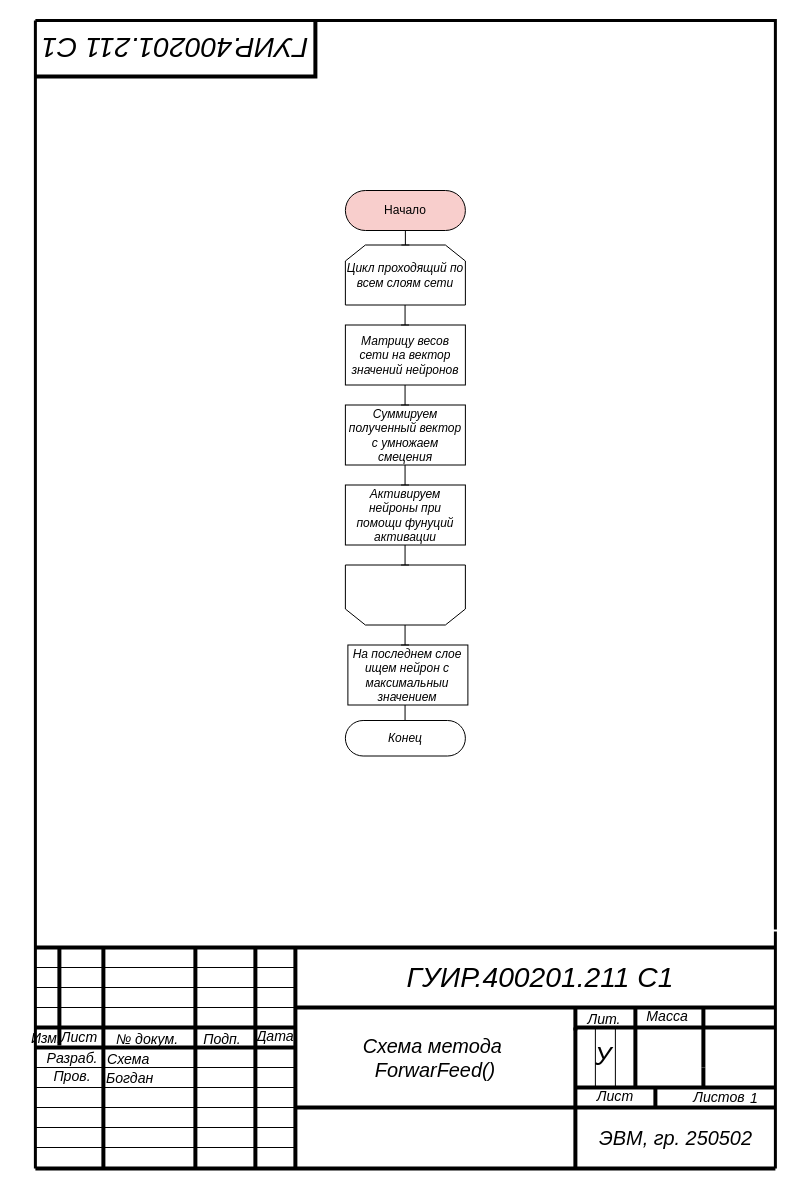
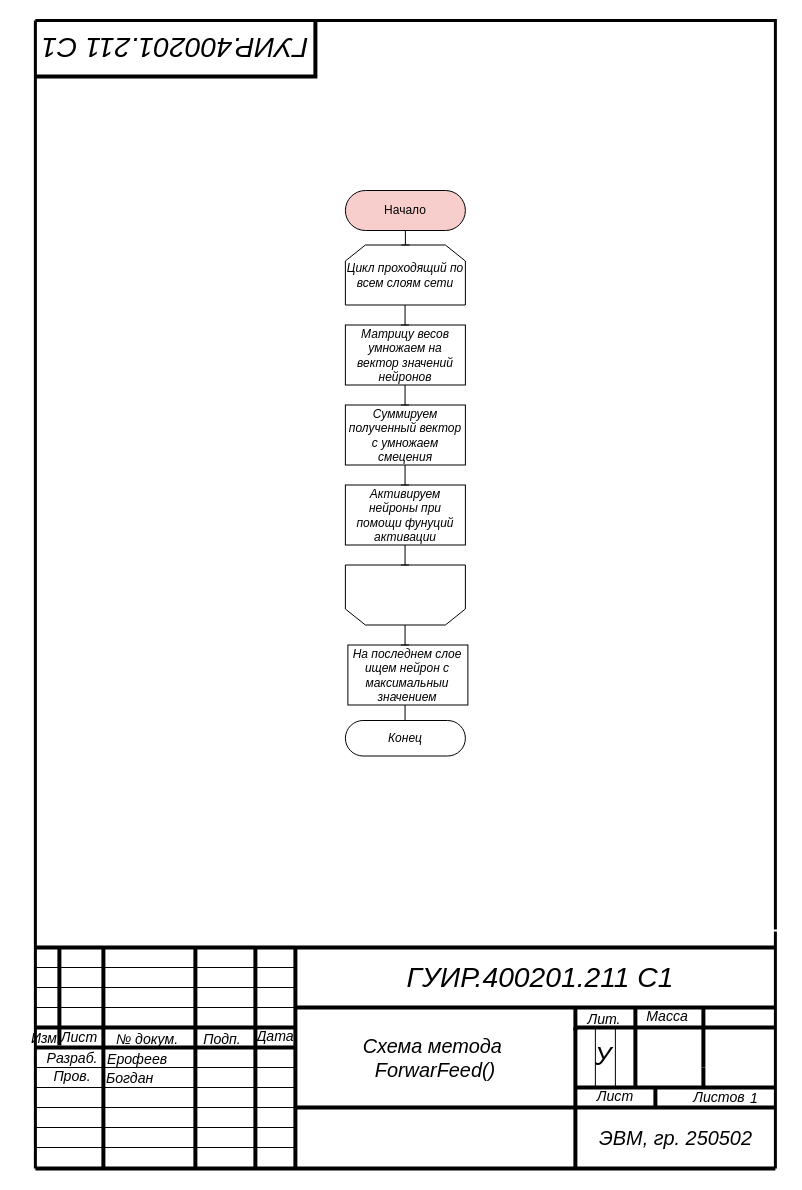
(406, 356) -> (406, 356)
(124, 1060) -> (131, 1060)
